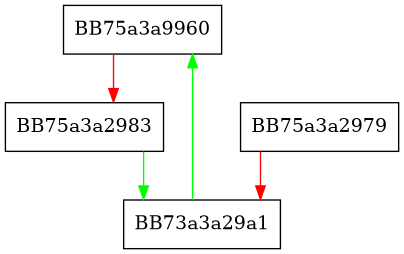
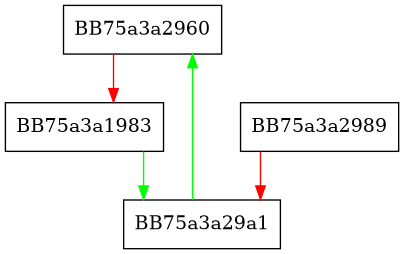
(143, 30) -> (143, 30)
(84, 127) -> (84, 127)
(320, 127) -> (320, 127)
(202, 224) -> (202, 224)
